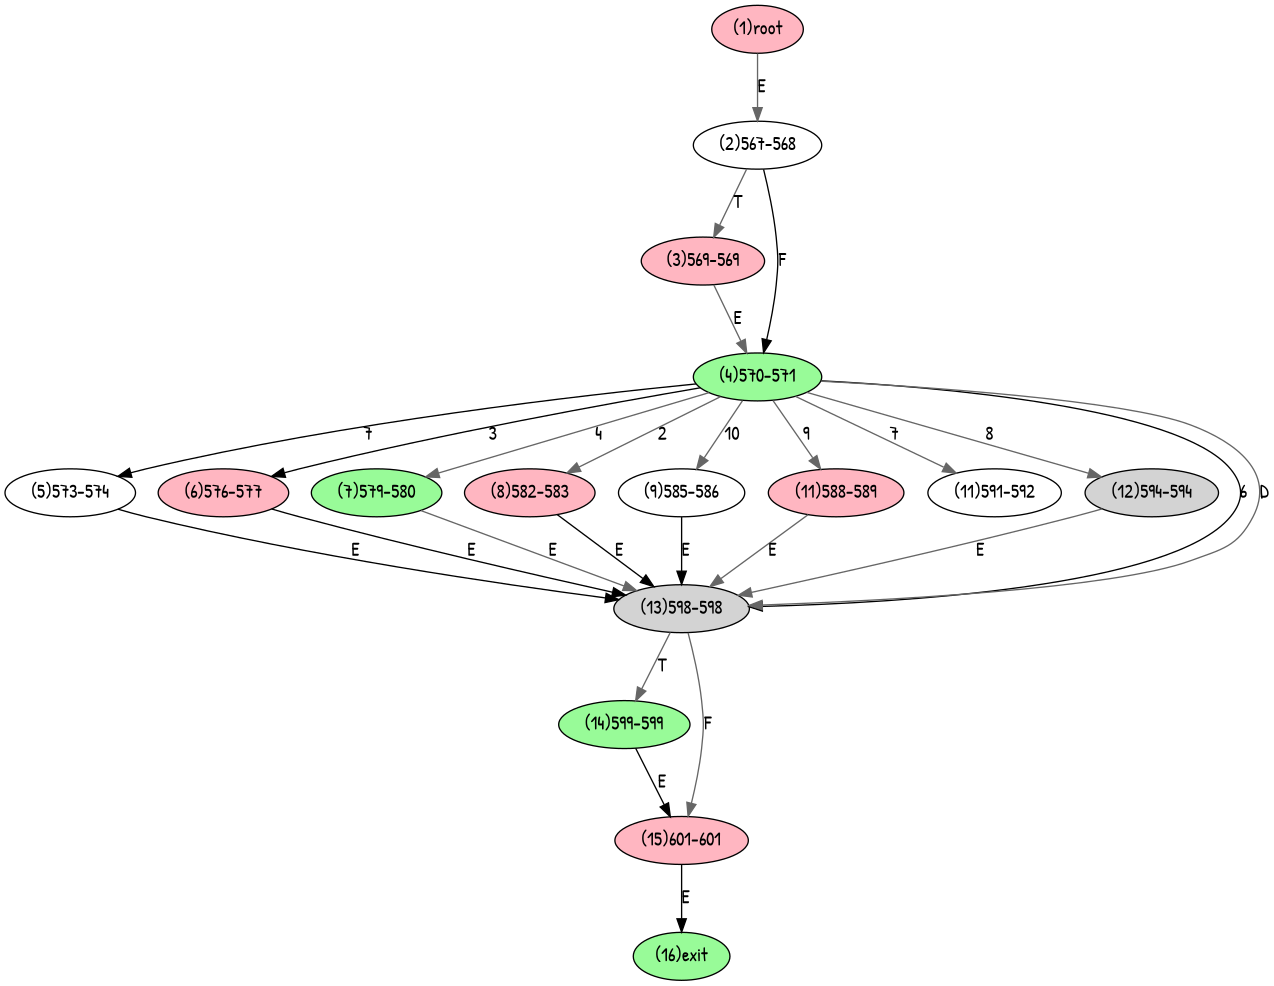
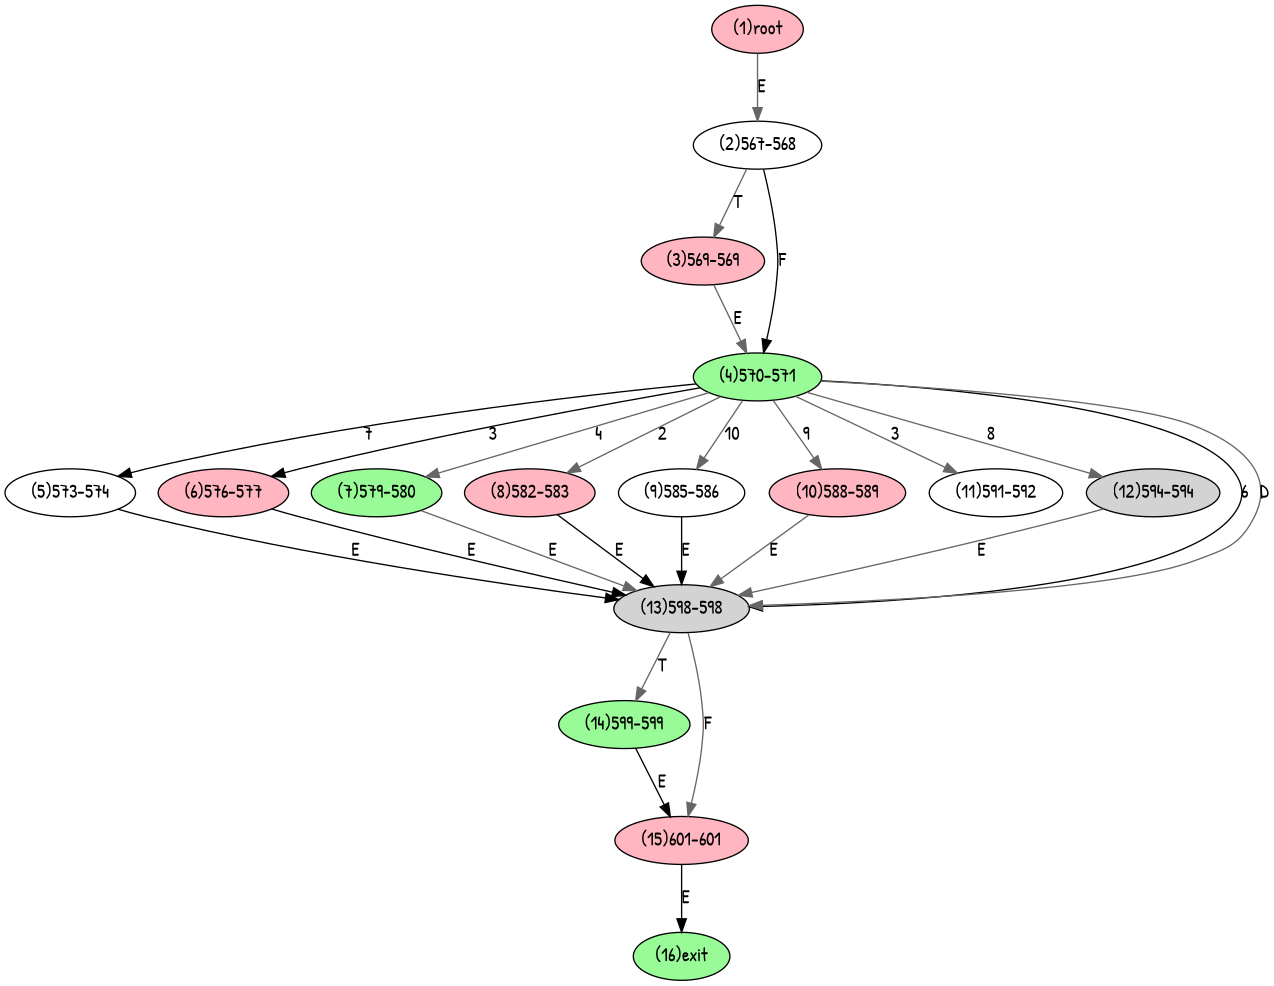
(894, 435) -> (895, 435)
(836, 493) -> (837, 493)
